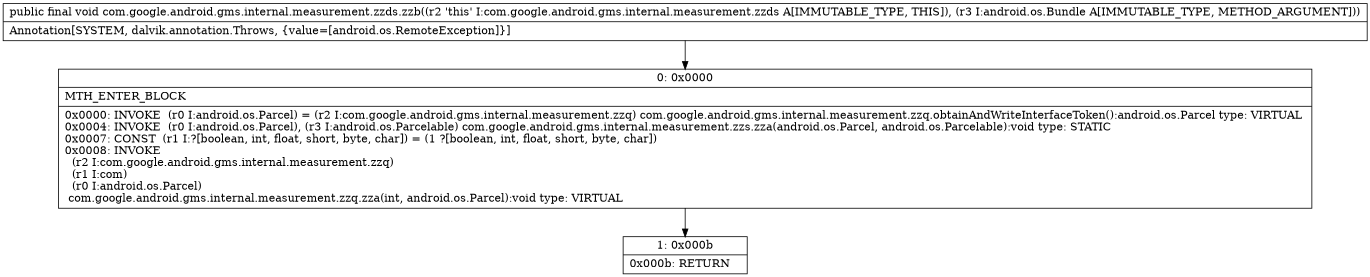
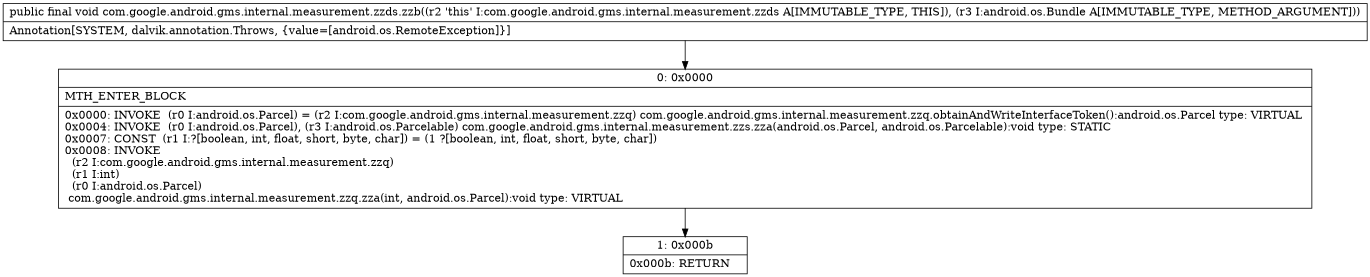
(96, 175) -> (92, 175)
